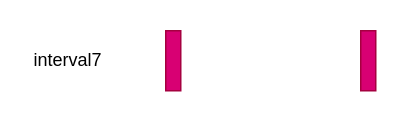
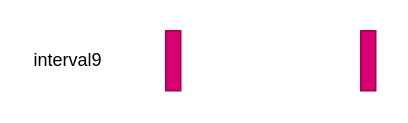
(68, 61) -> (68, 61)
